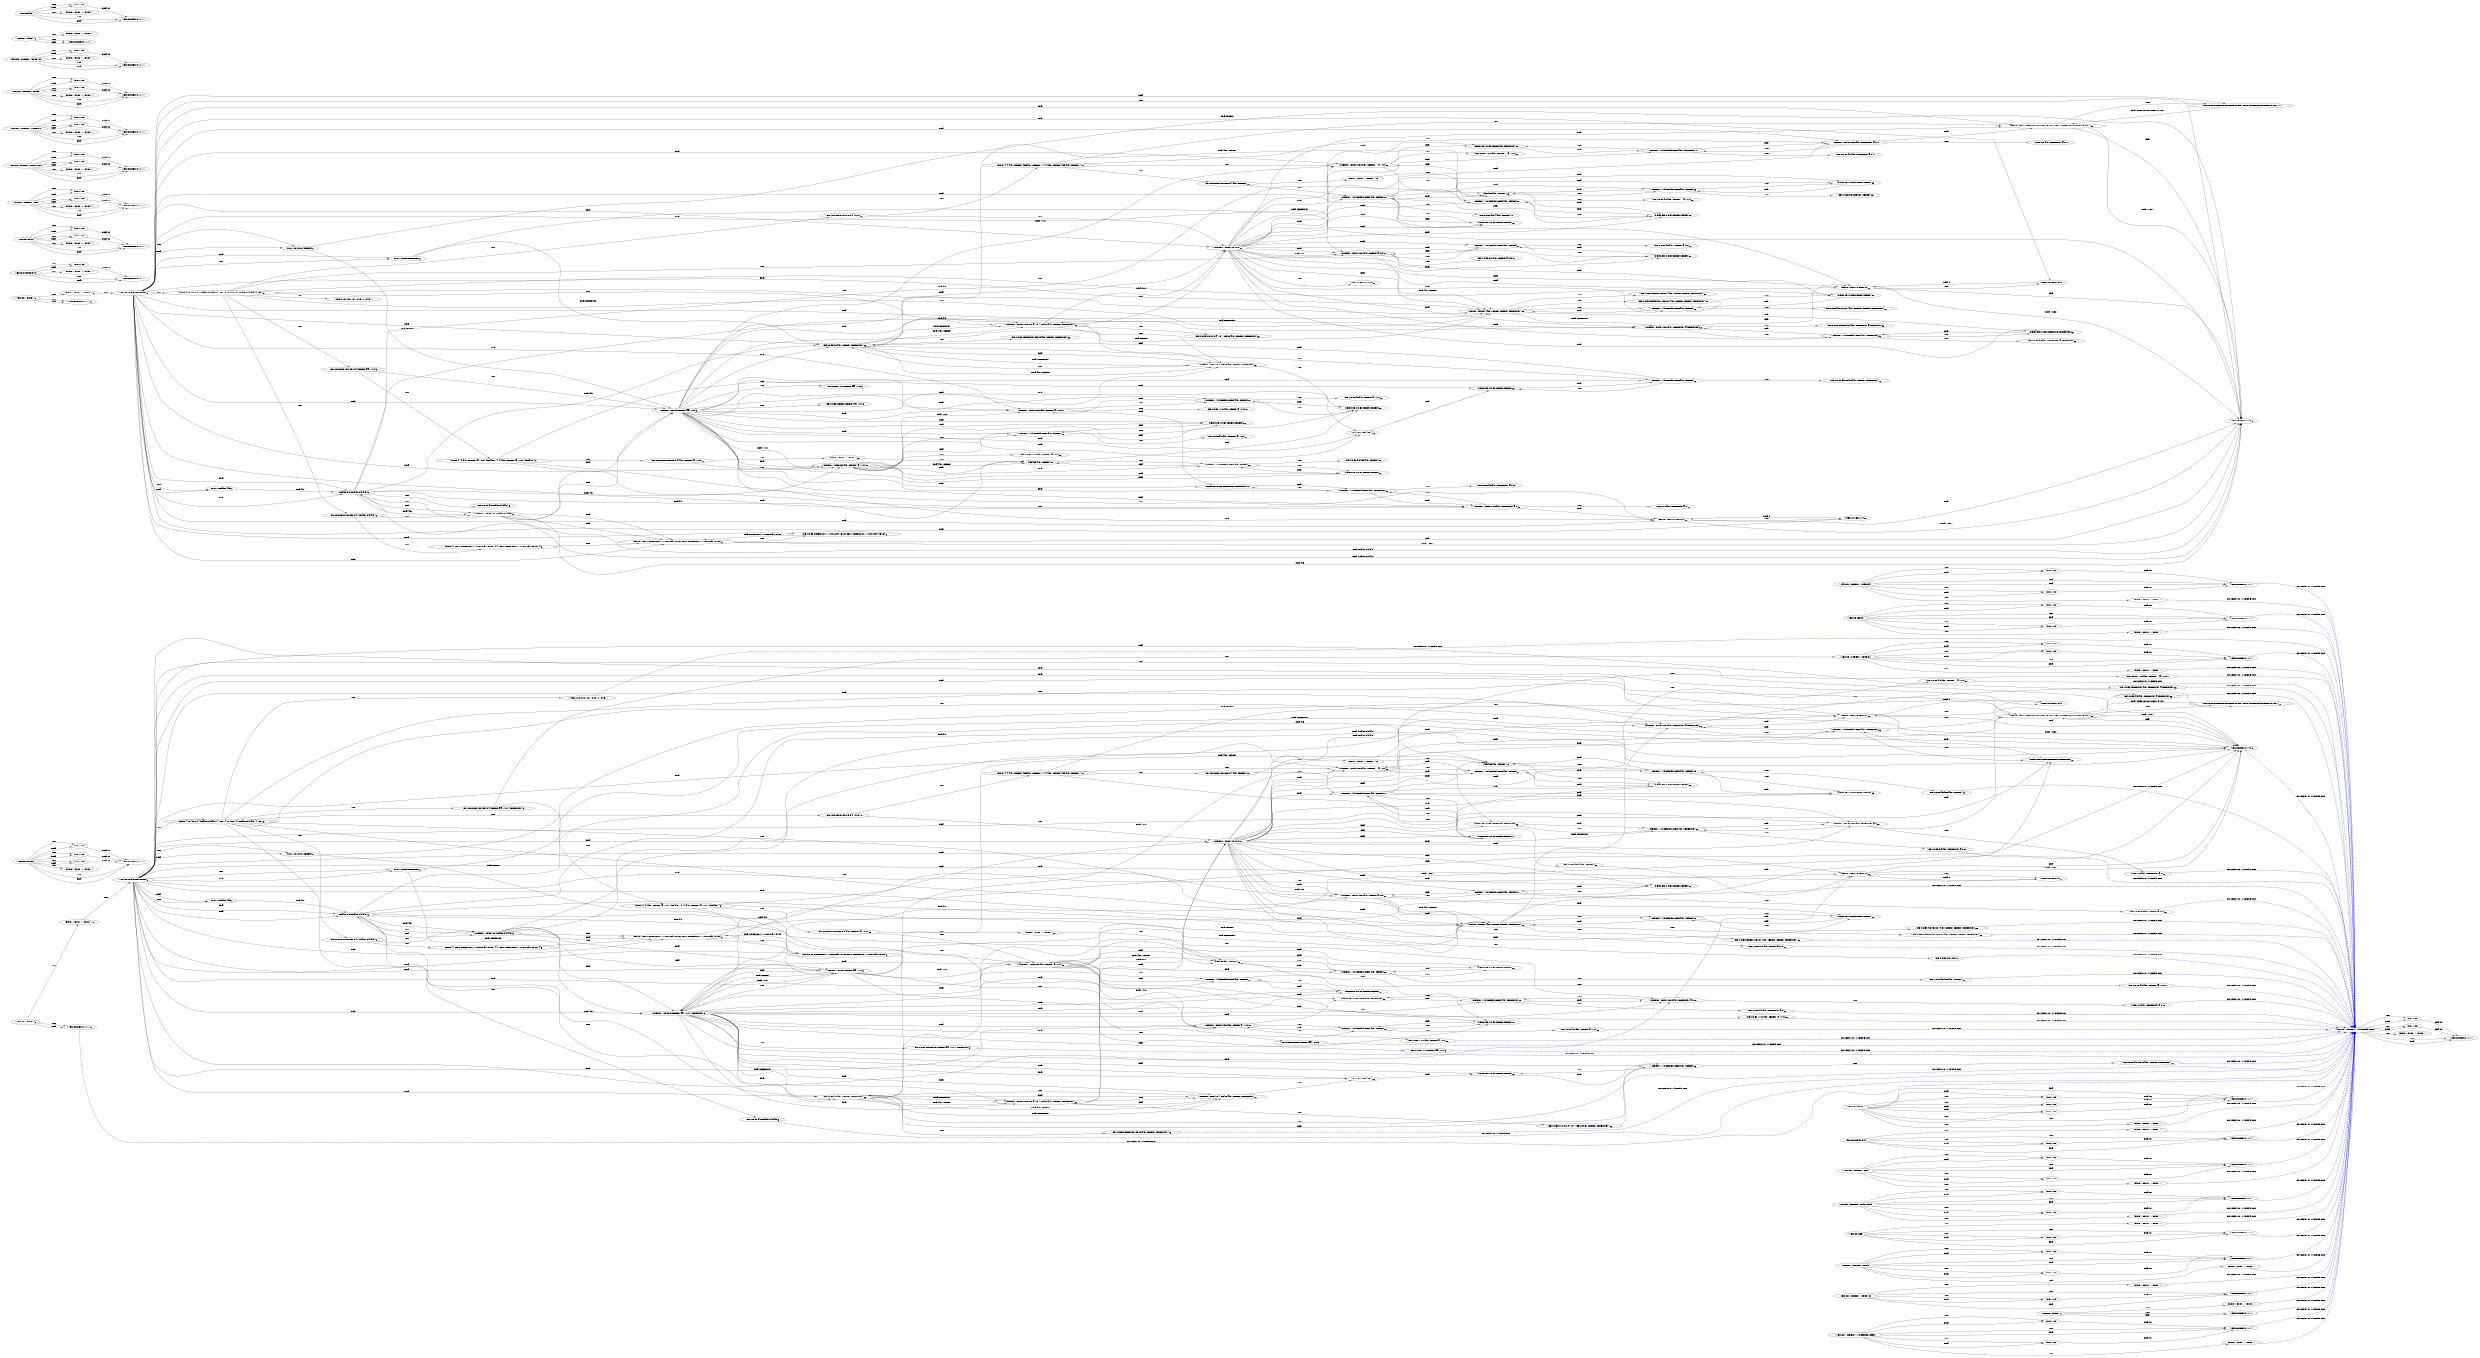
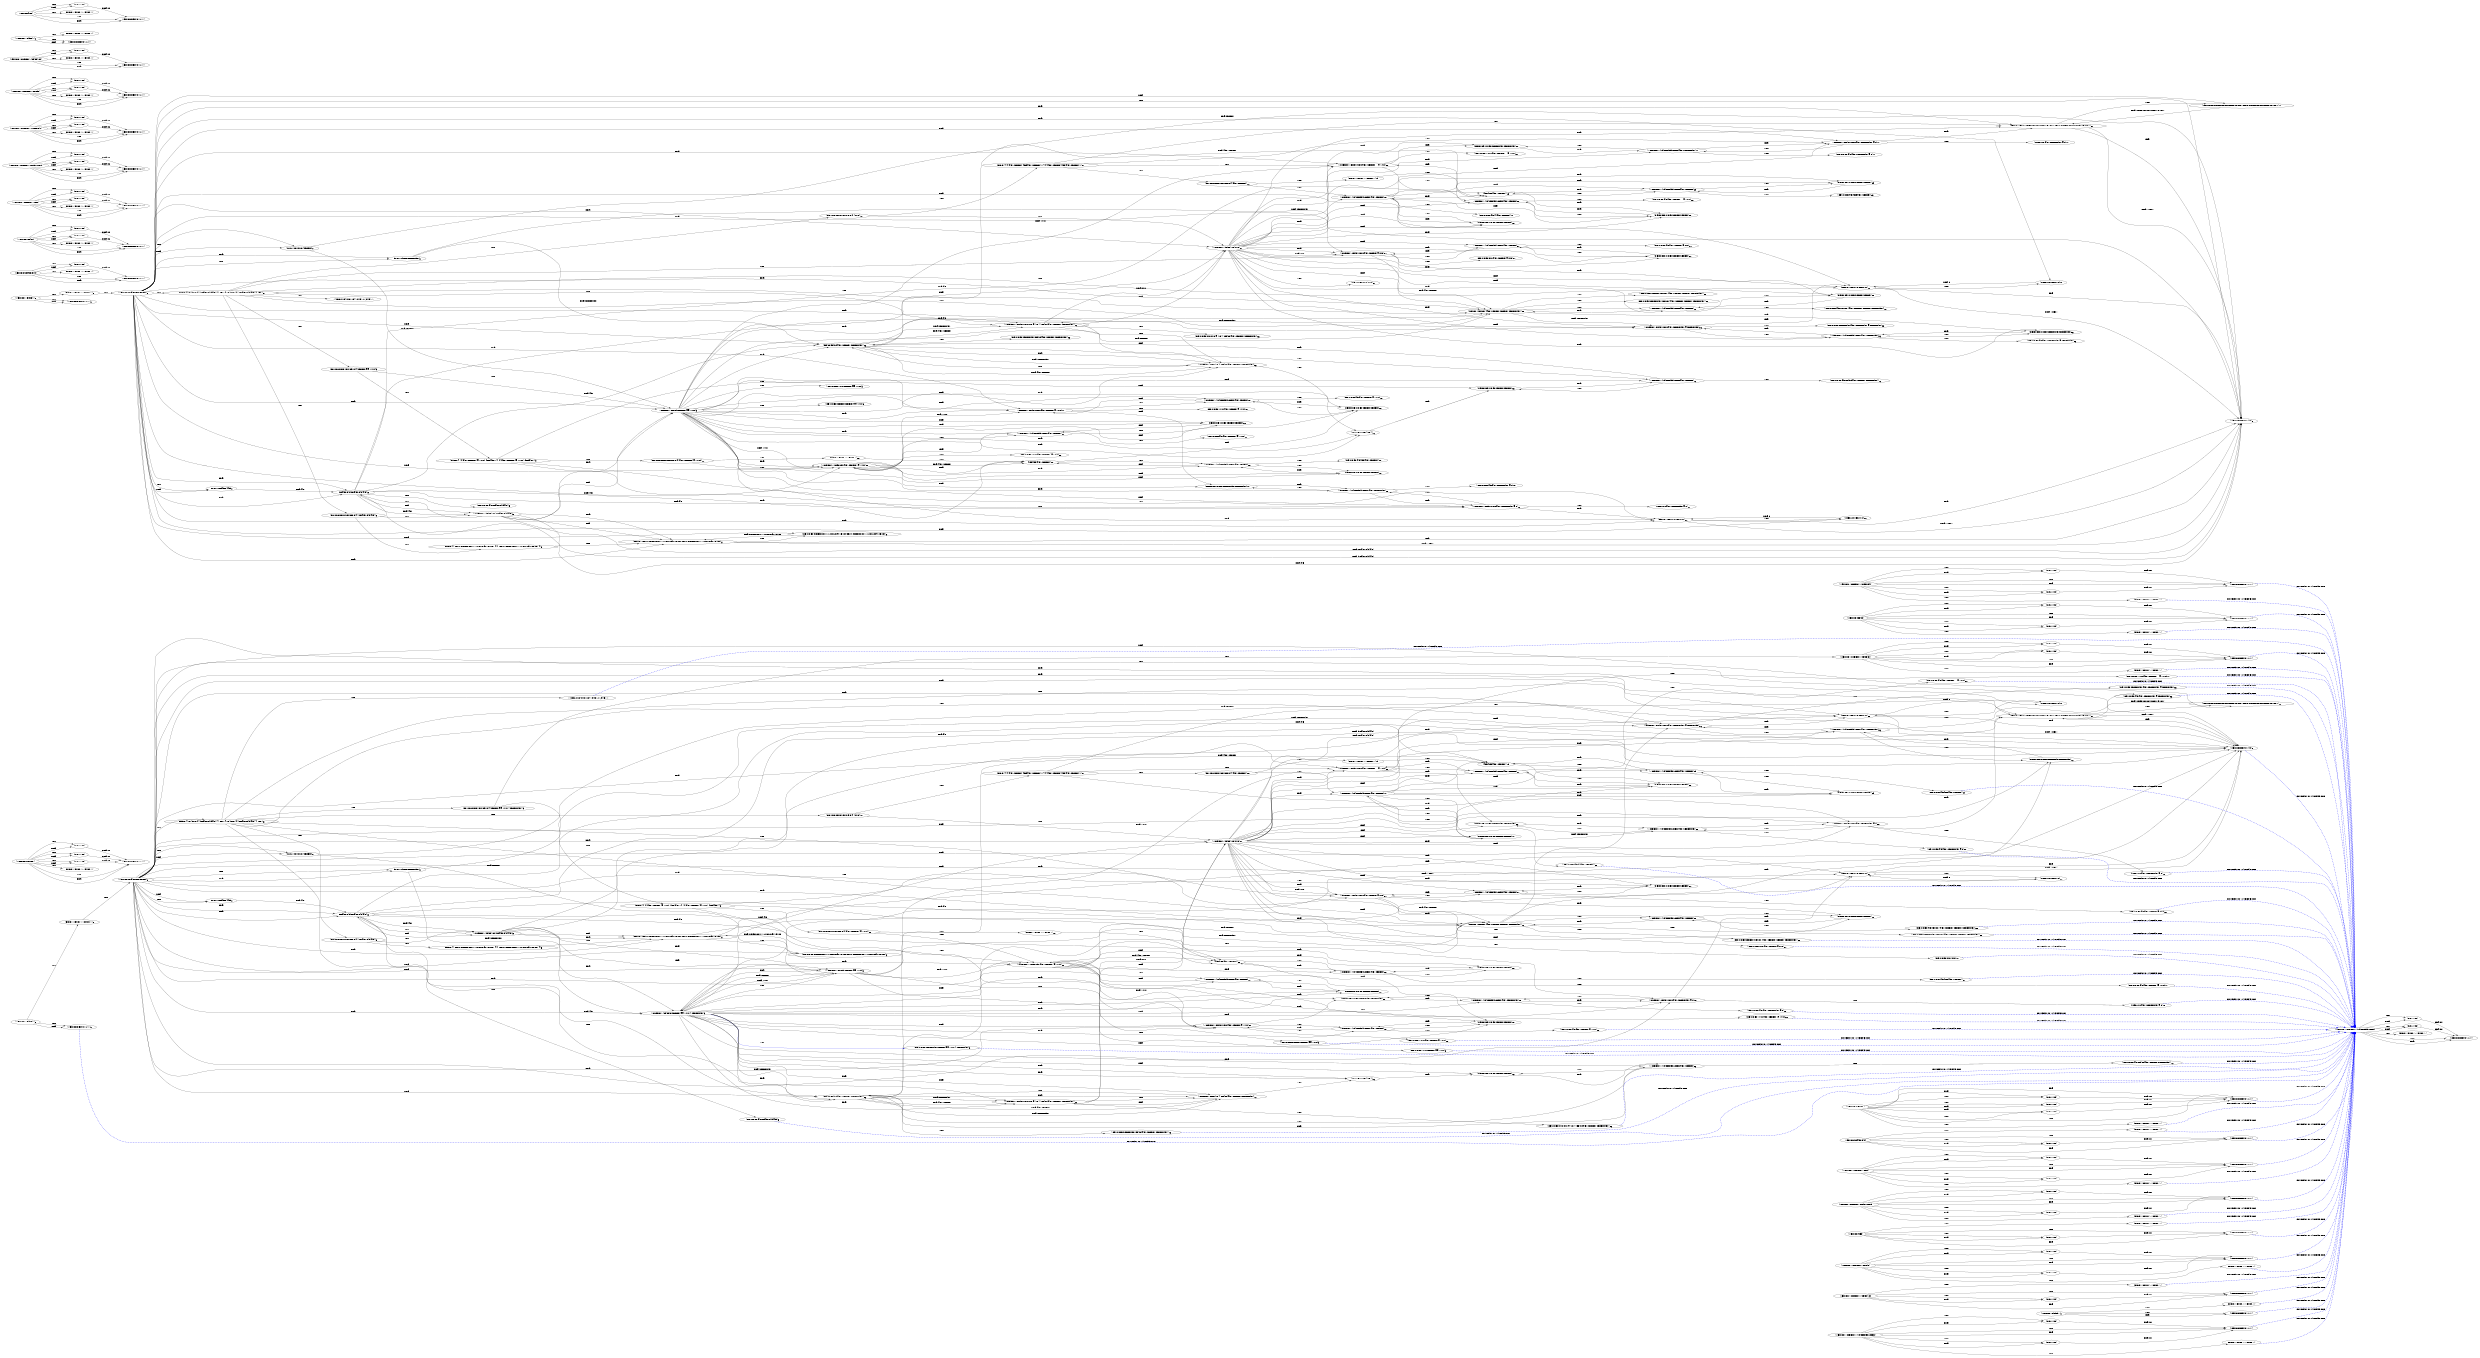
(797, 1048) -> (797, 1048)
